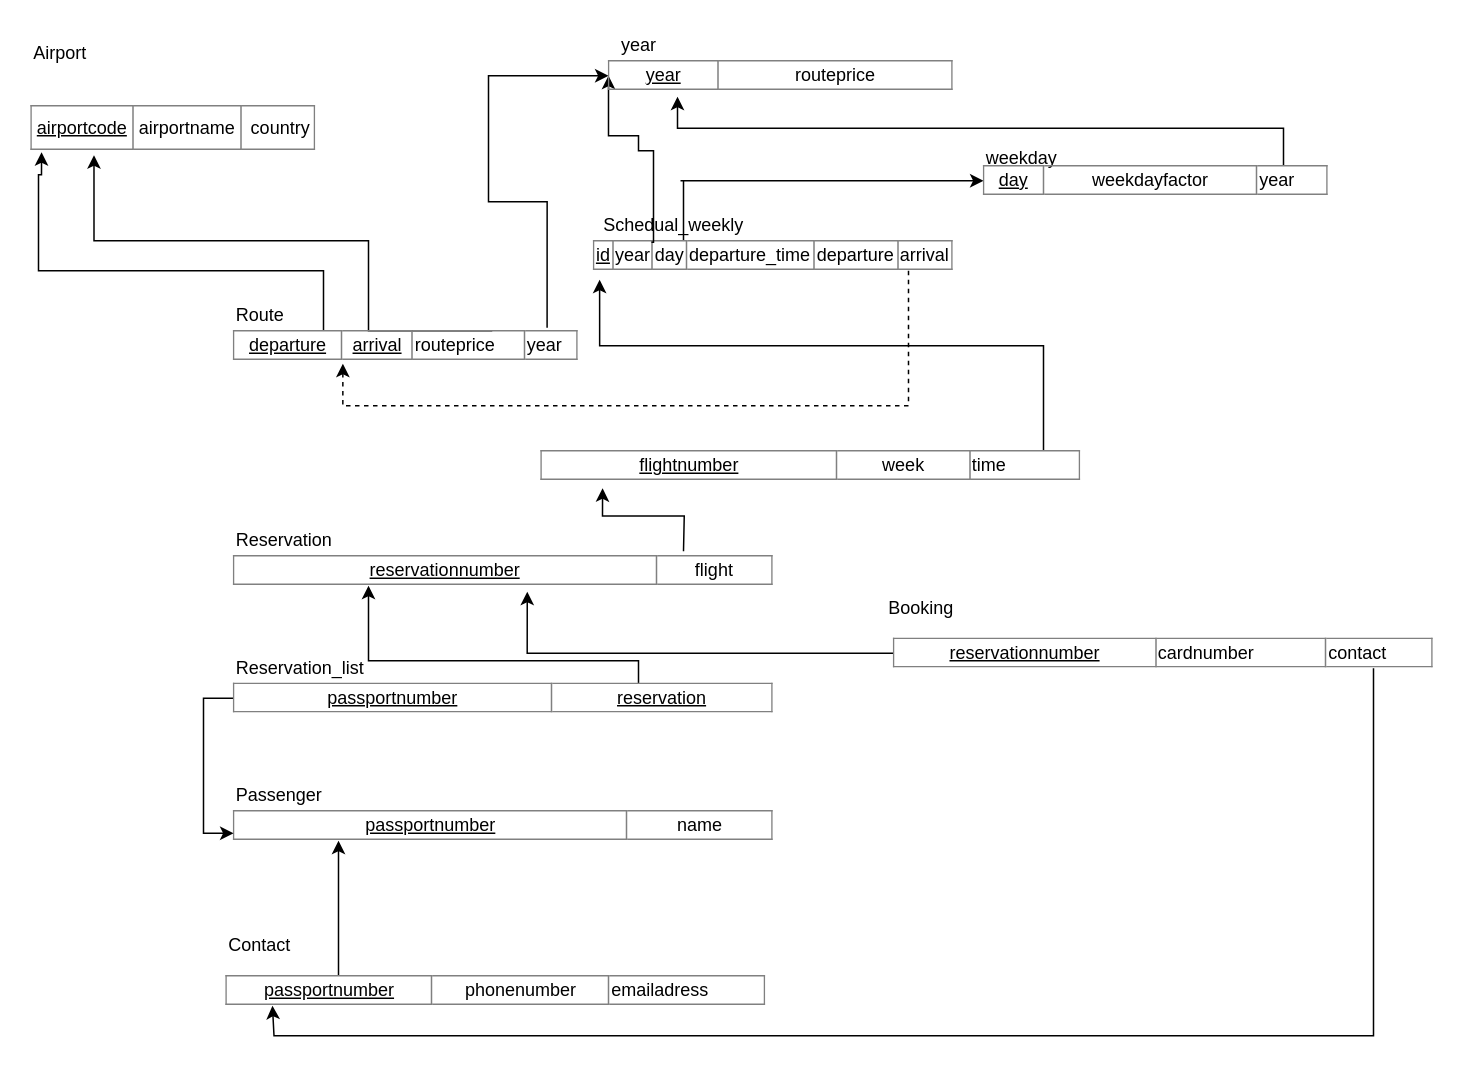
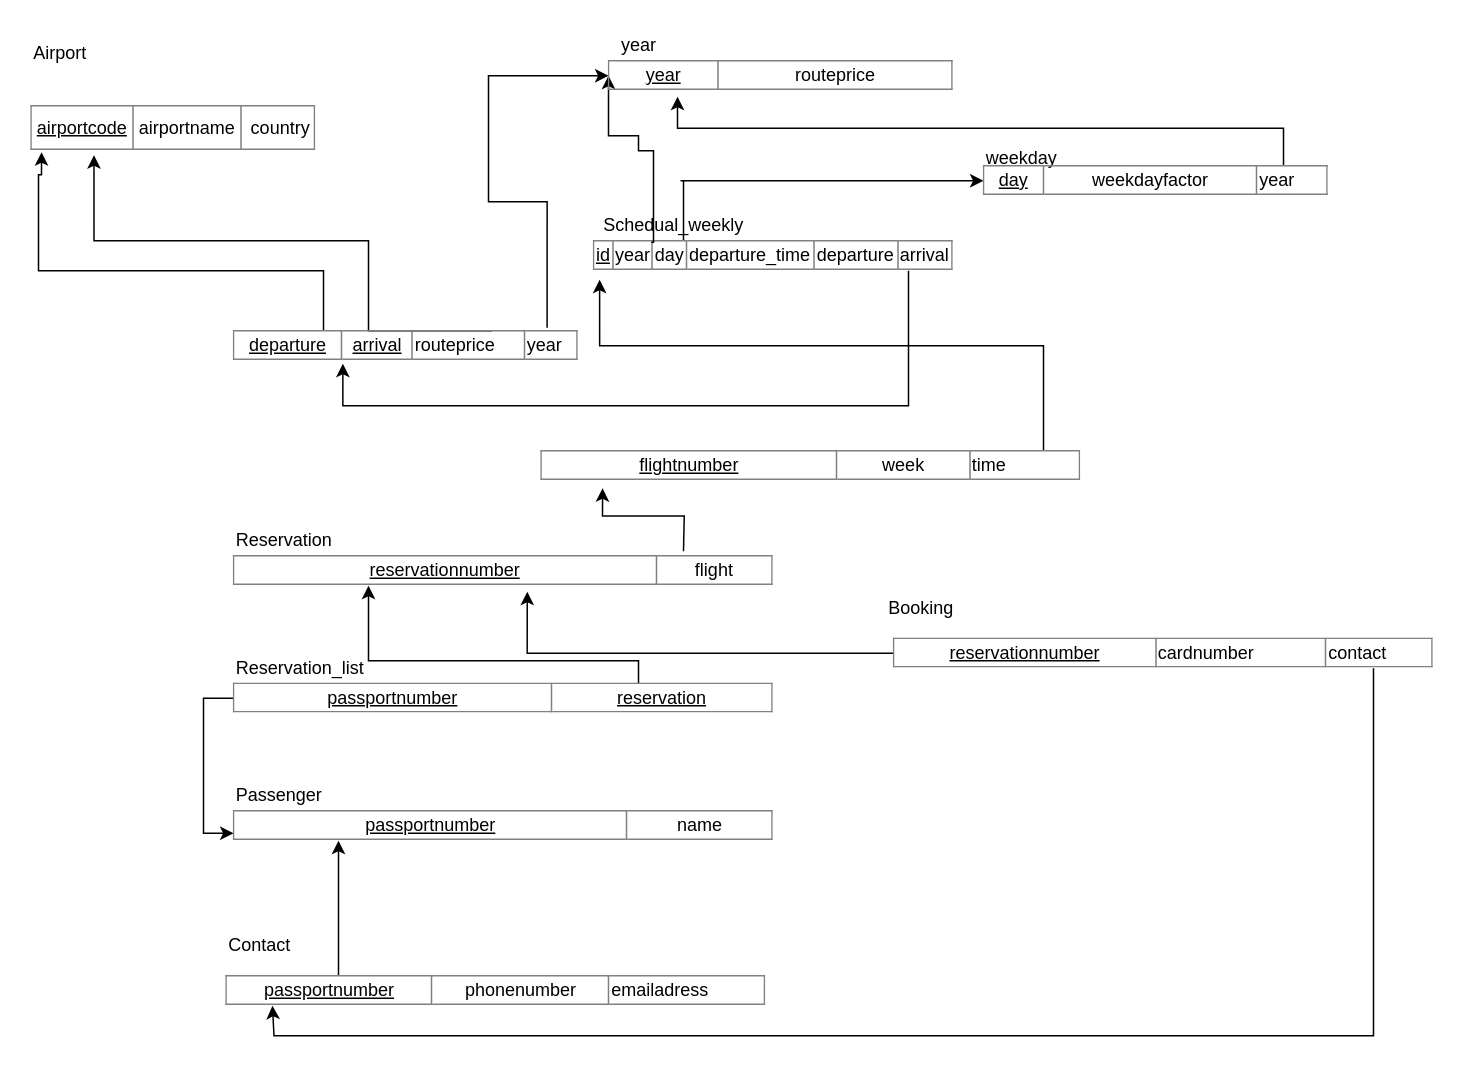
(271, 316) -> none
(678, 406) -> (678, 406)
